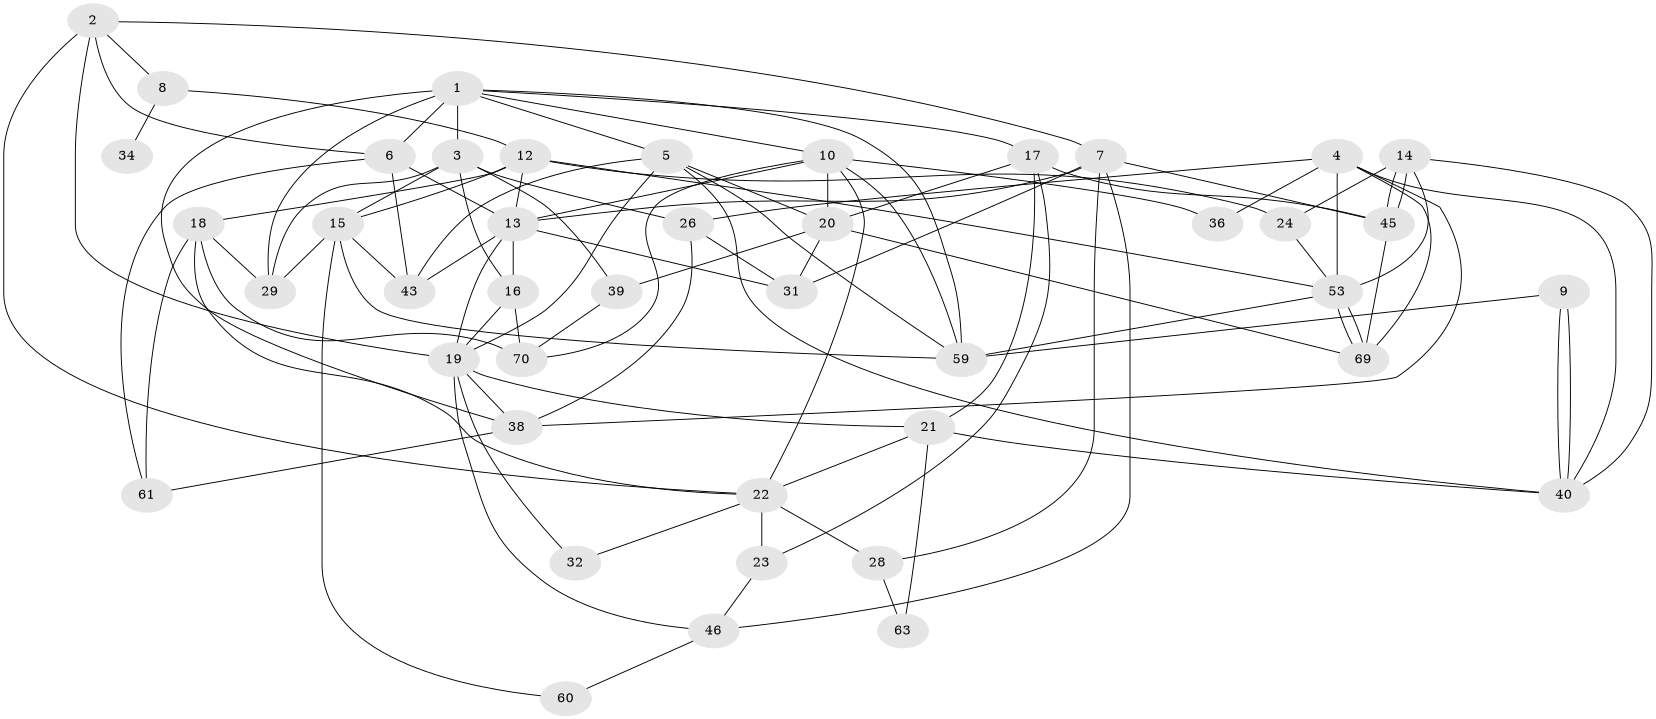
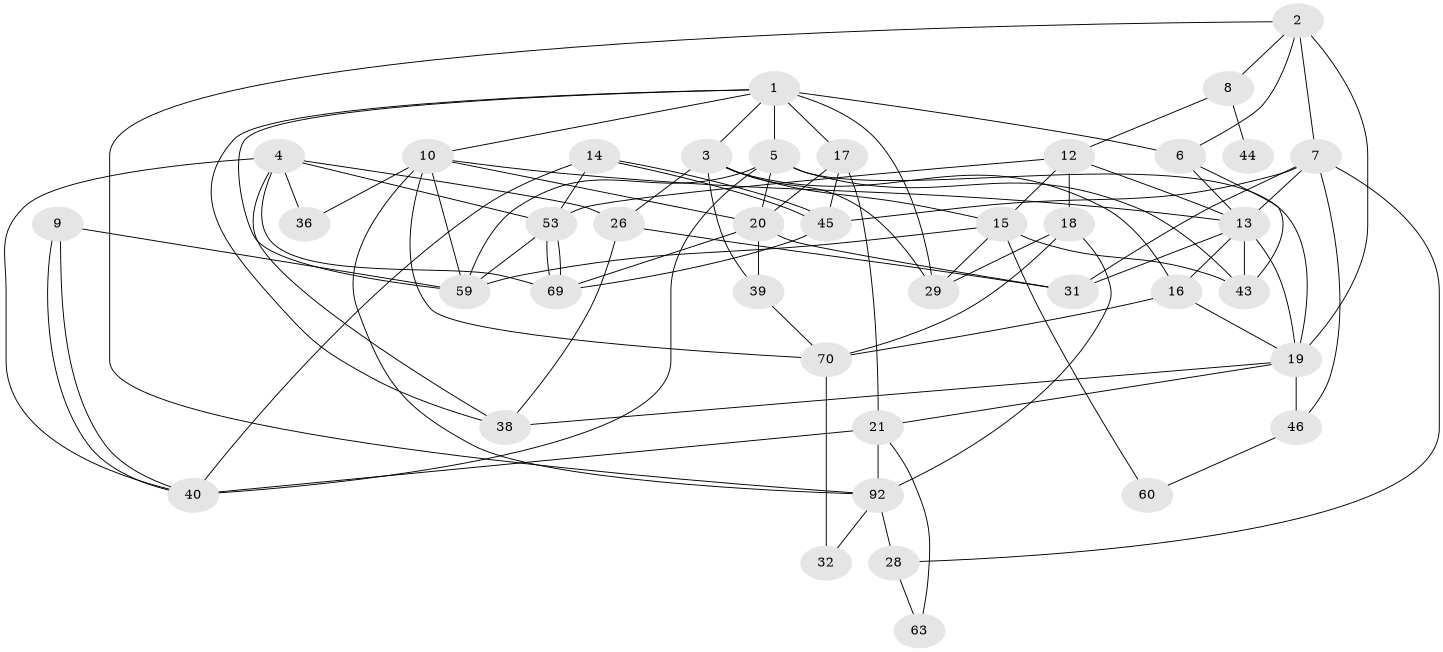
(127, 156) -> (1248, 156)
(1285, 224) -> none
(496, 465) -> (826, 461)
(147, 495) -> none
(762, 495) -> (878, 495)
(762, 563) -> none
